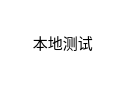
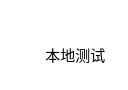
(63, 44) -> (76, 57)
